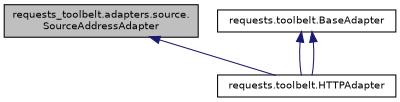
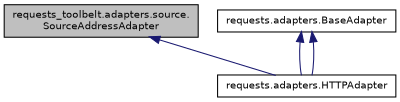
(307, 21) -> (307, 21)
(307, 86) -> (307, 86)
